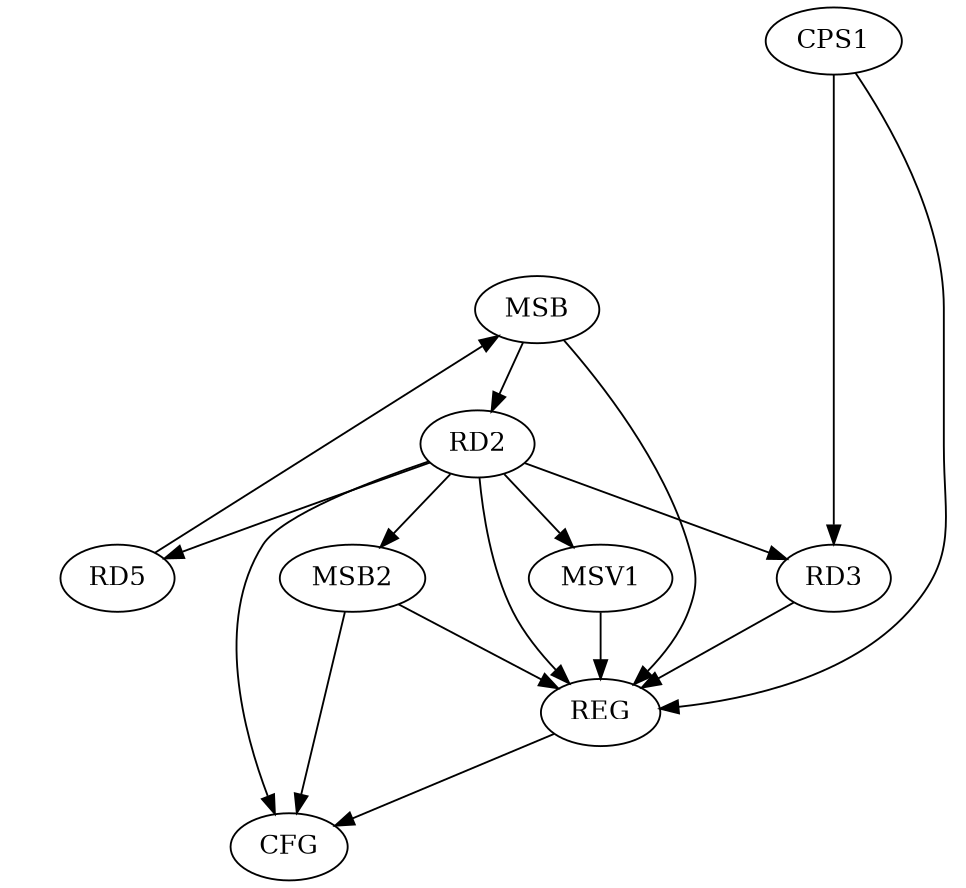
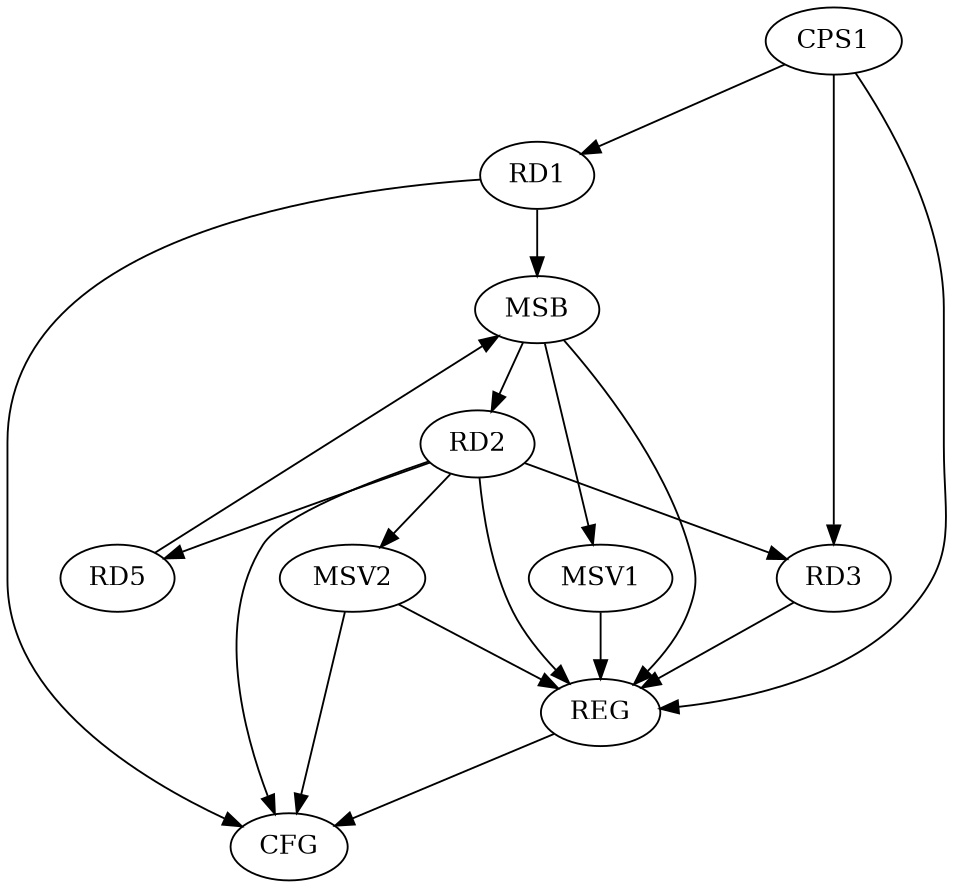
none -> (537, 175)
(532, 504) -> (567, 435)
(353, 578) -> (353, 578)
